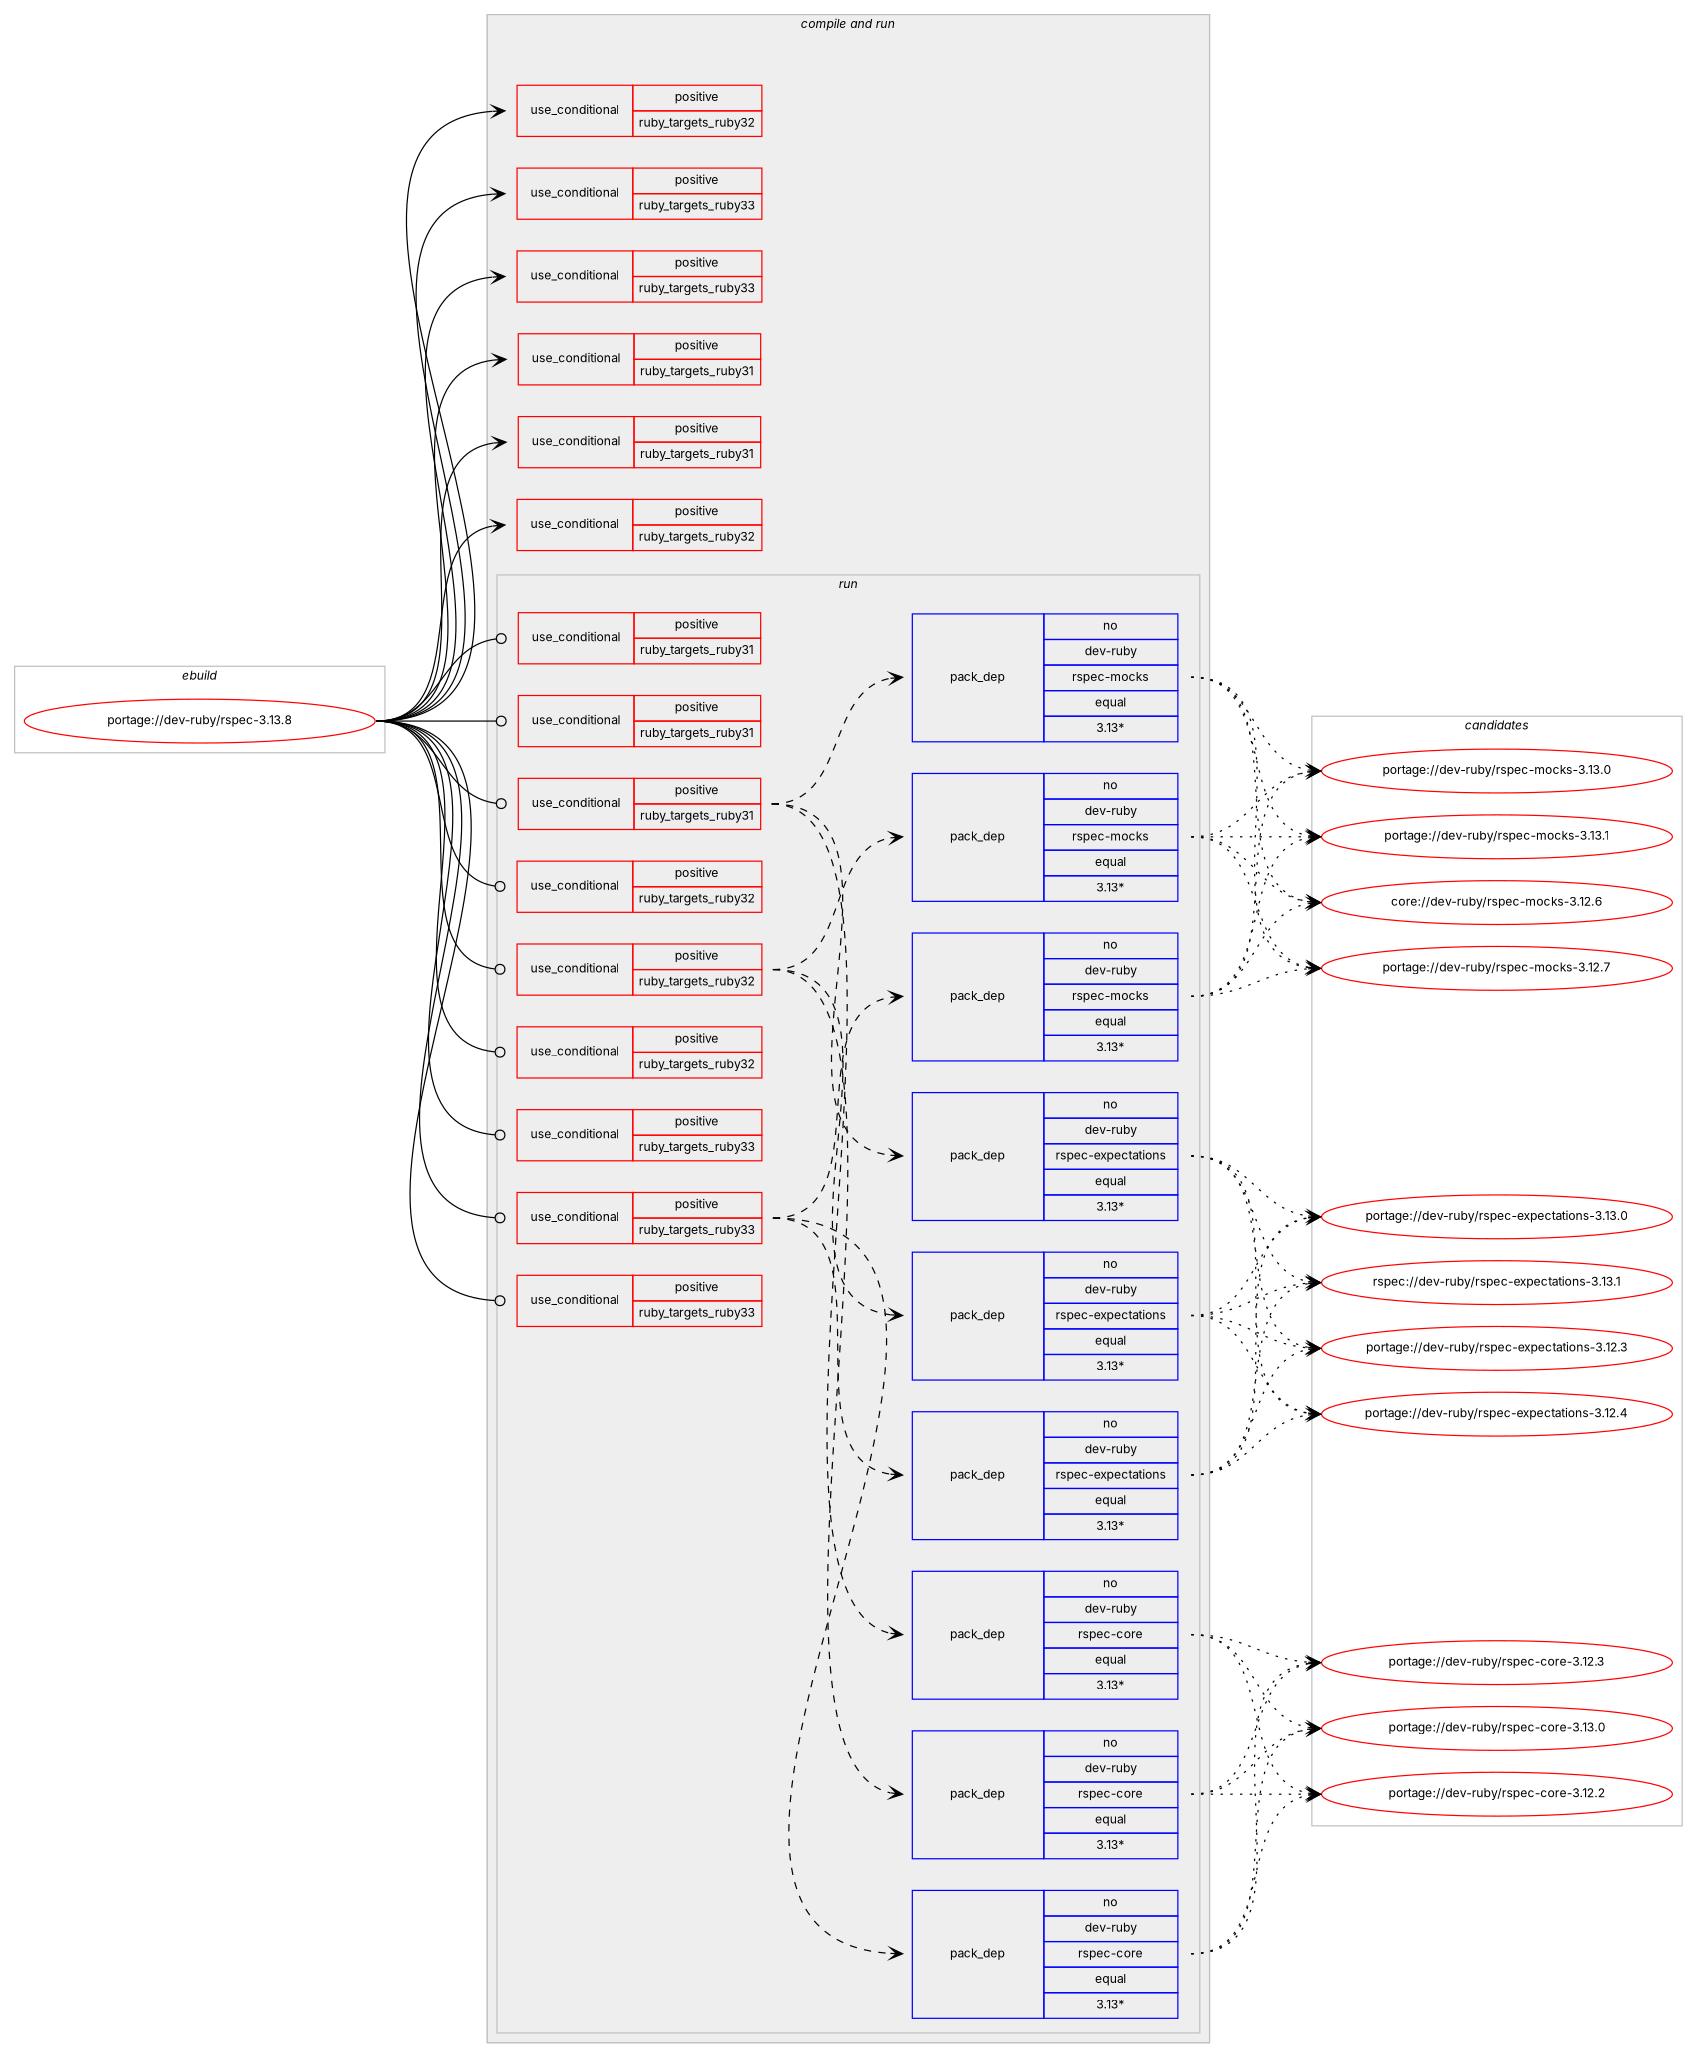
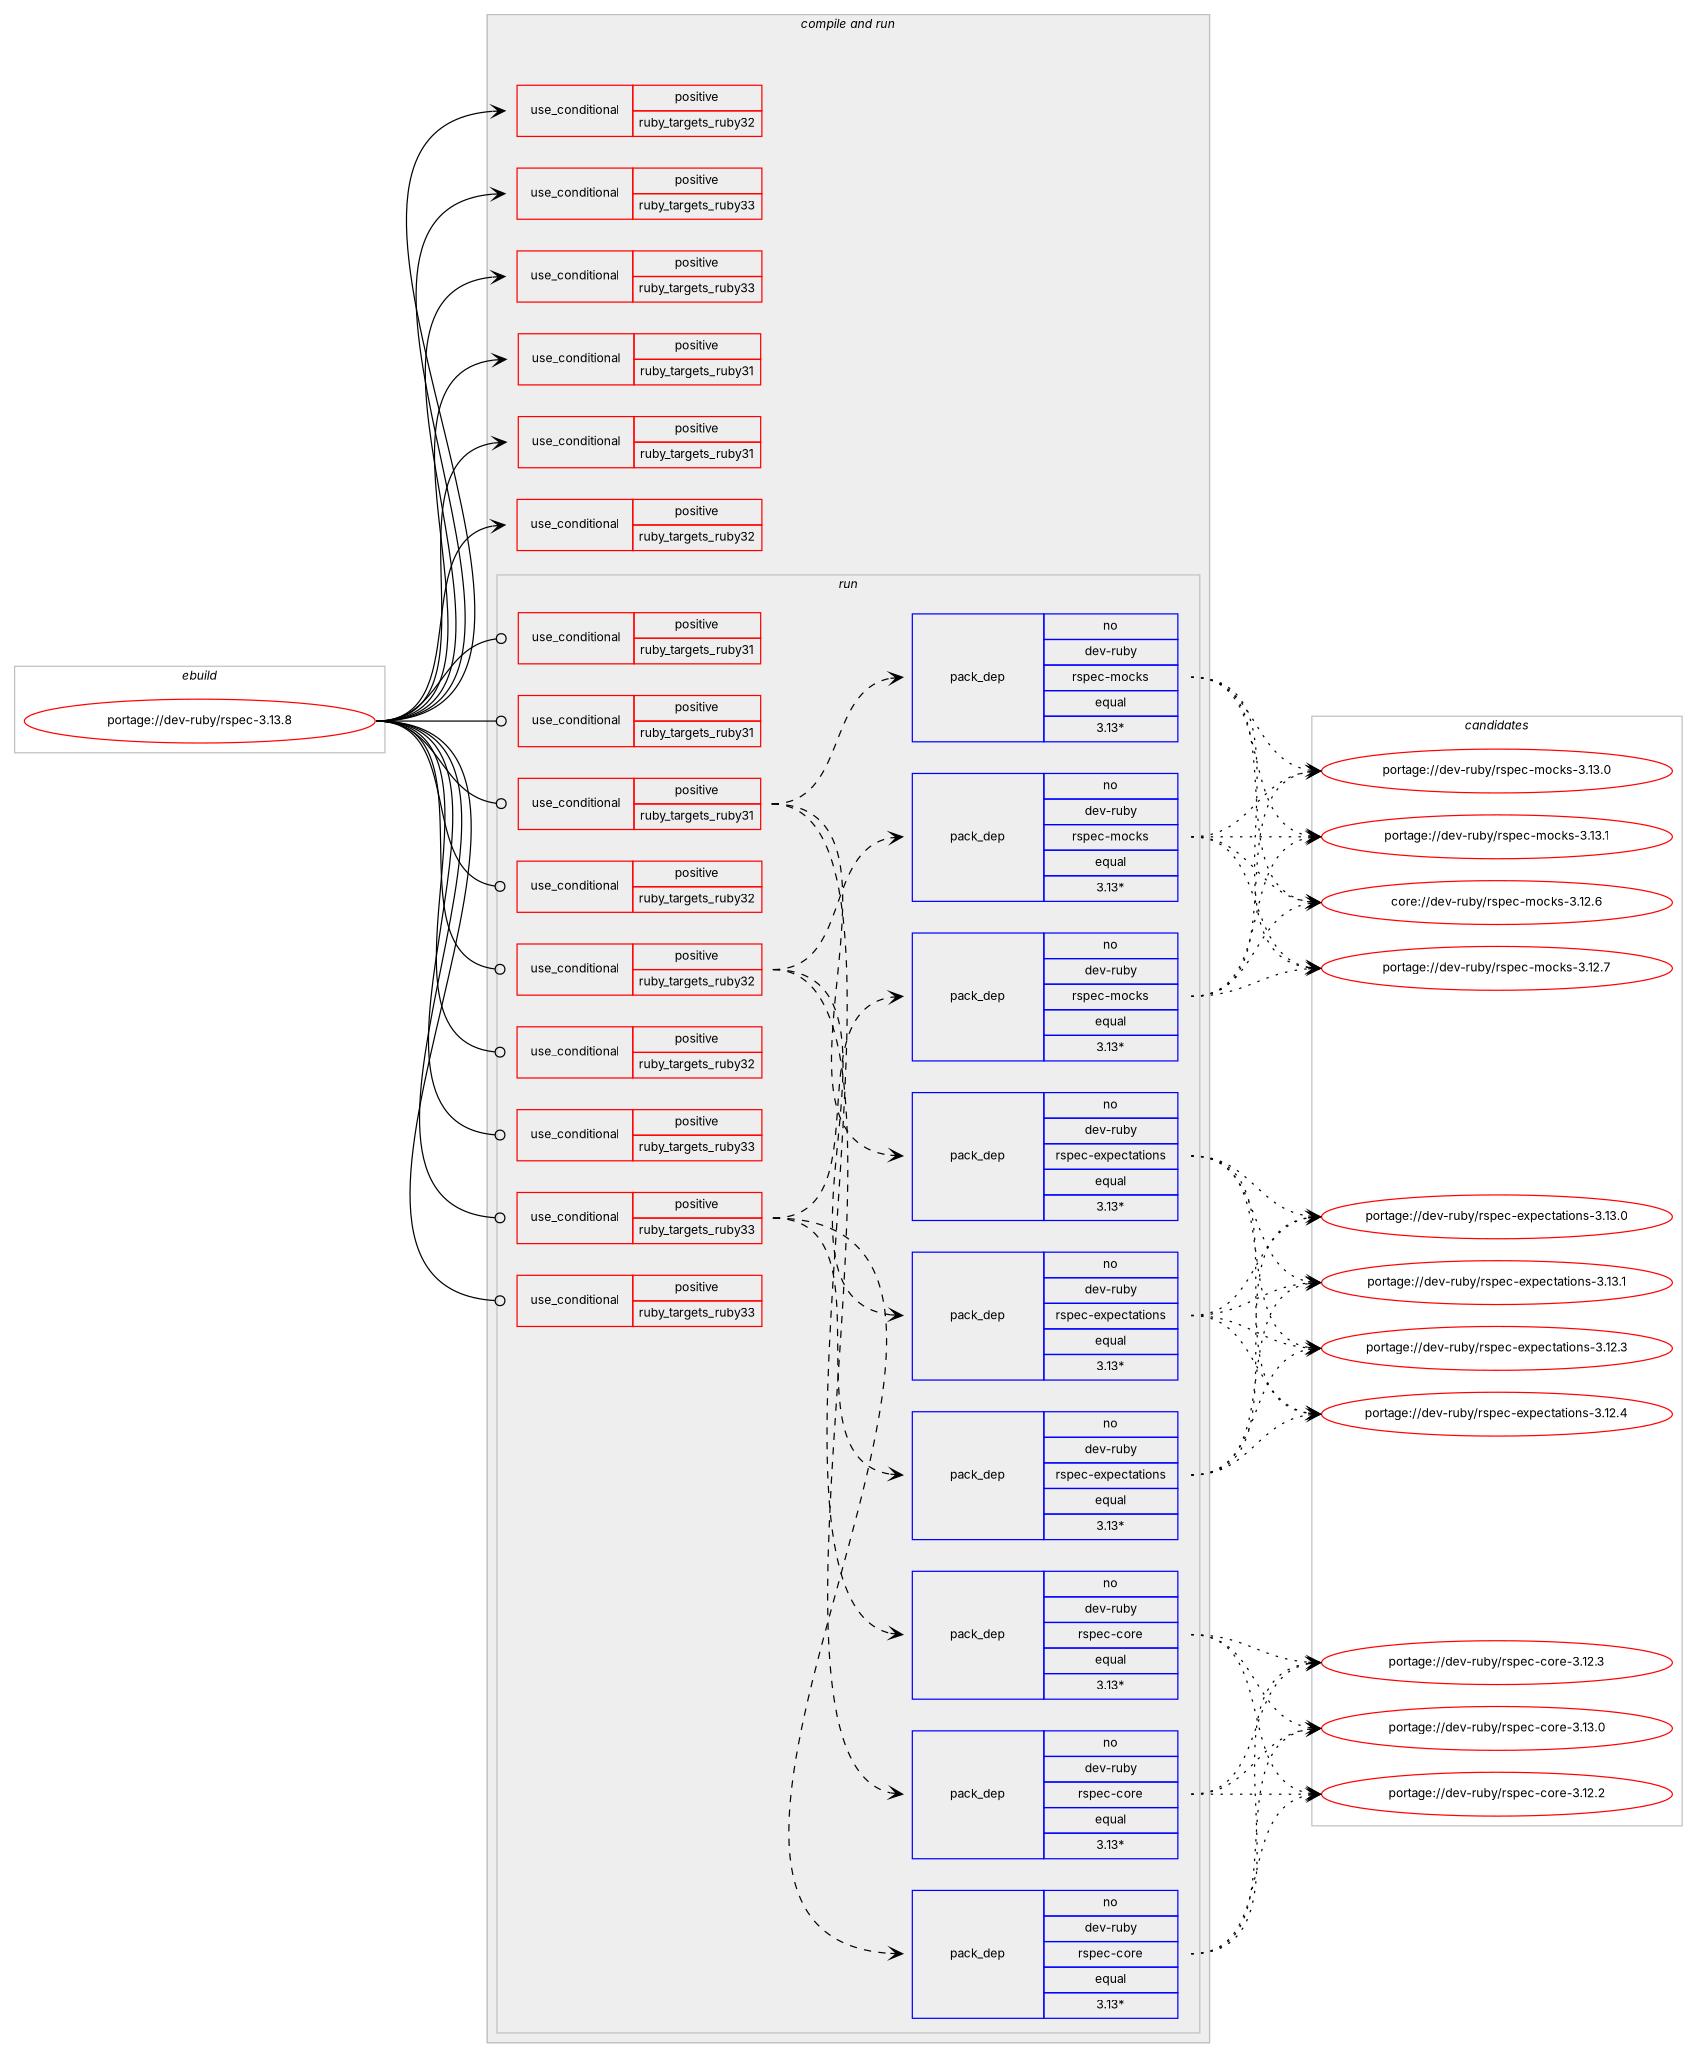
(1497, 1283) -> (1497, 1283)
